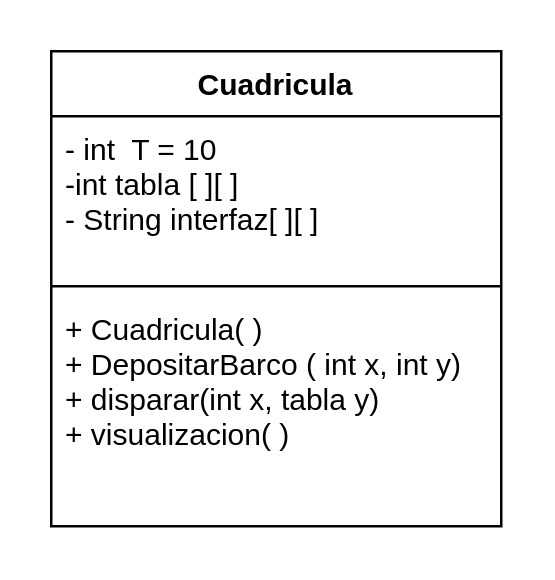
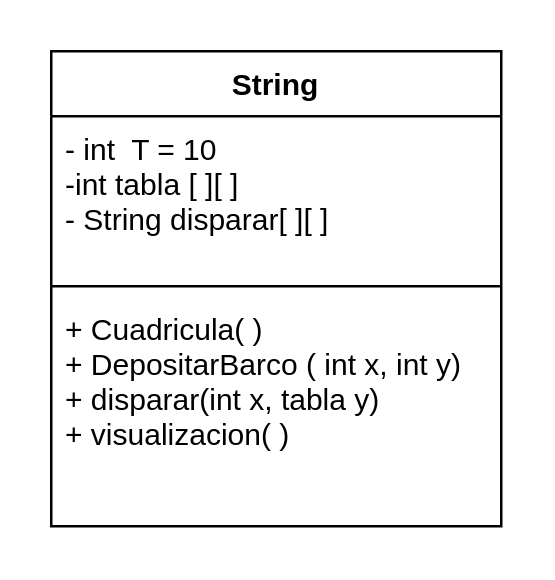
(275, 85) -> (275, 85)
(155, 150) -> (155, 150)
